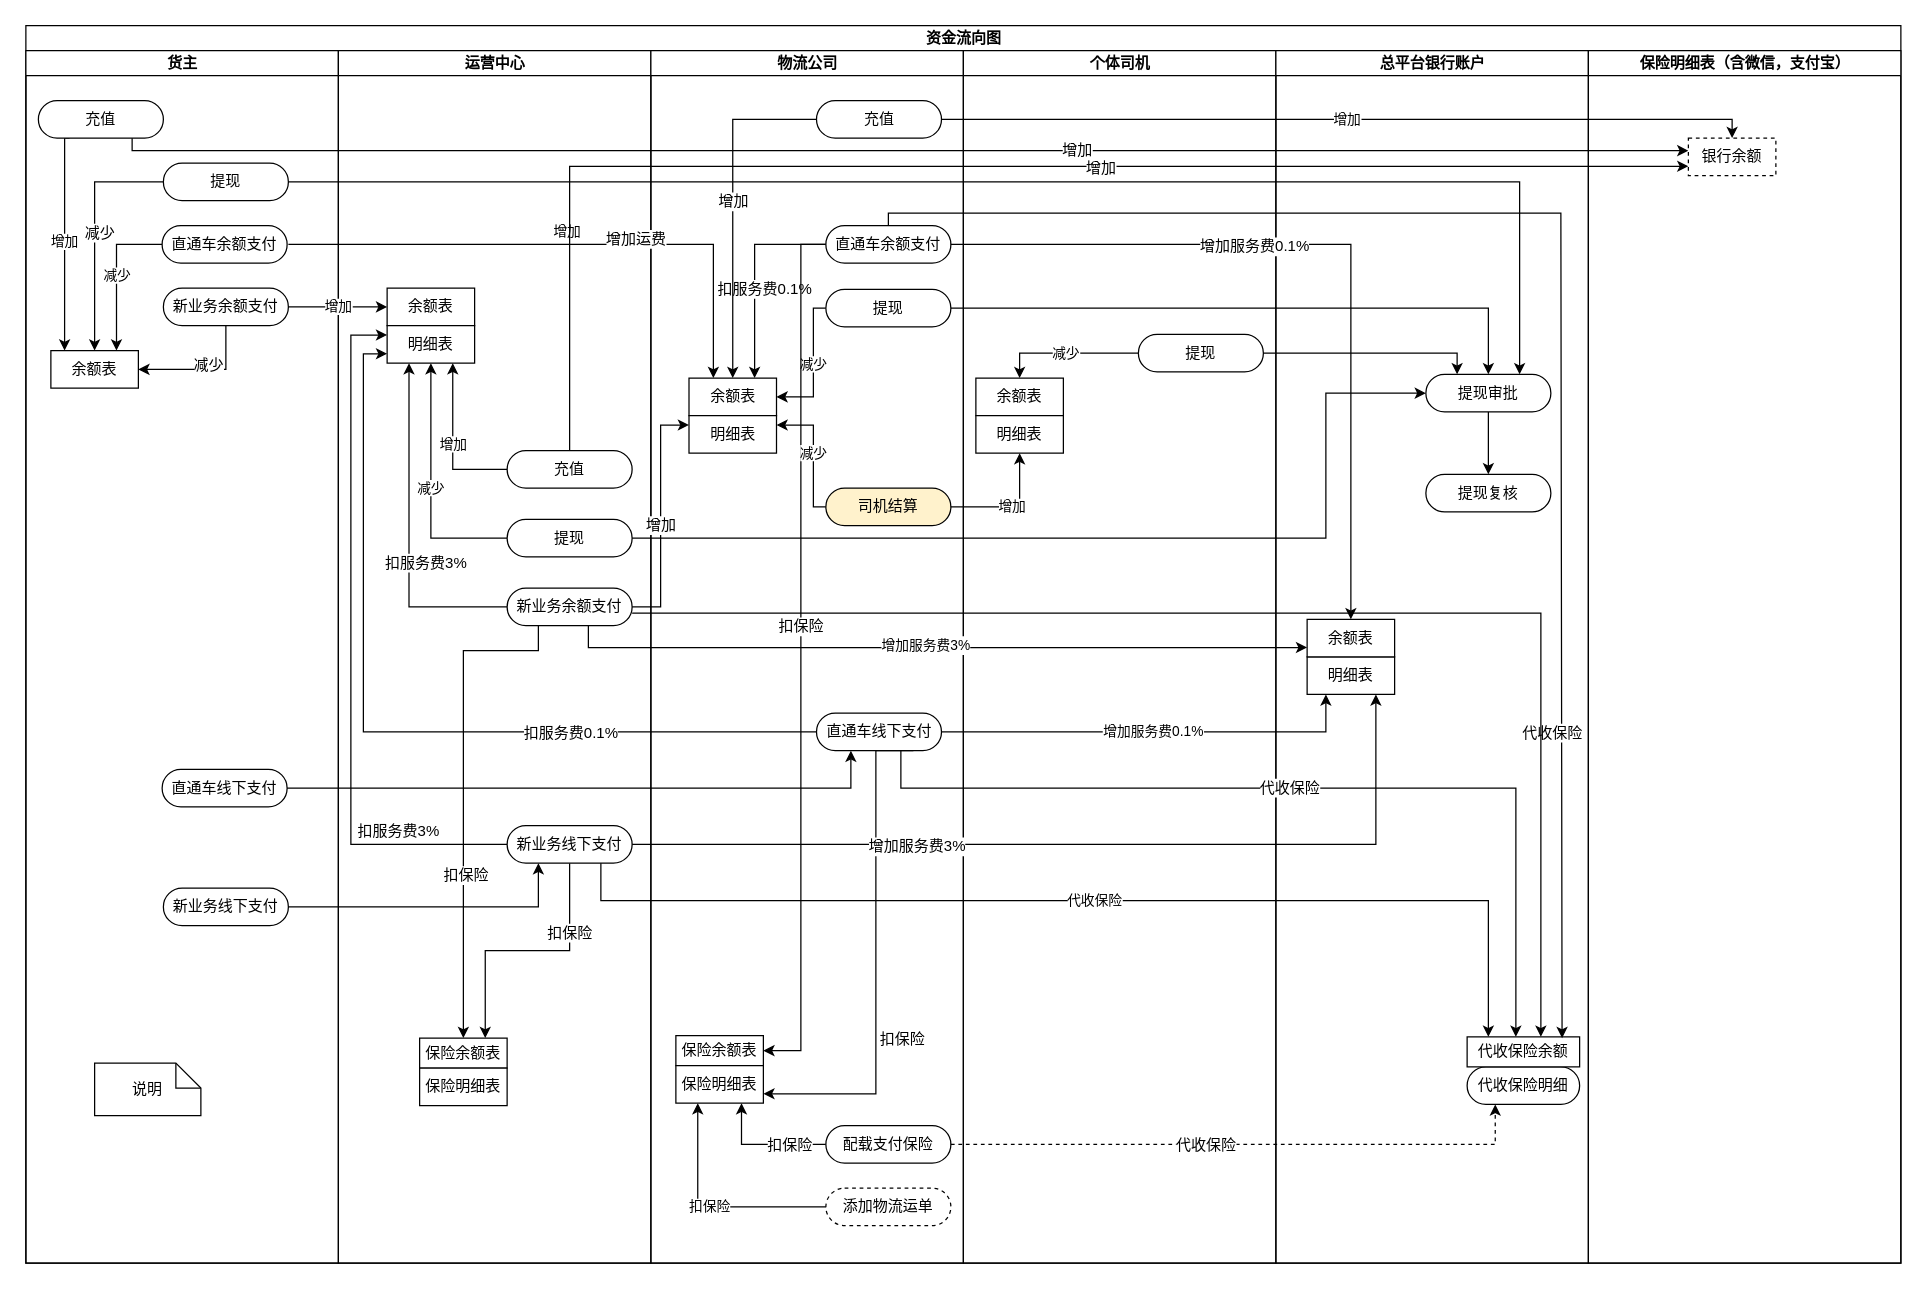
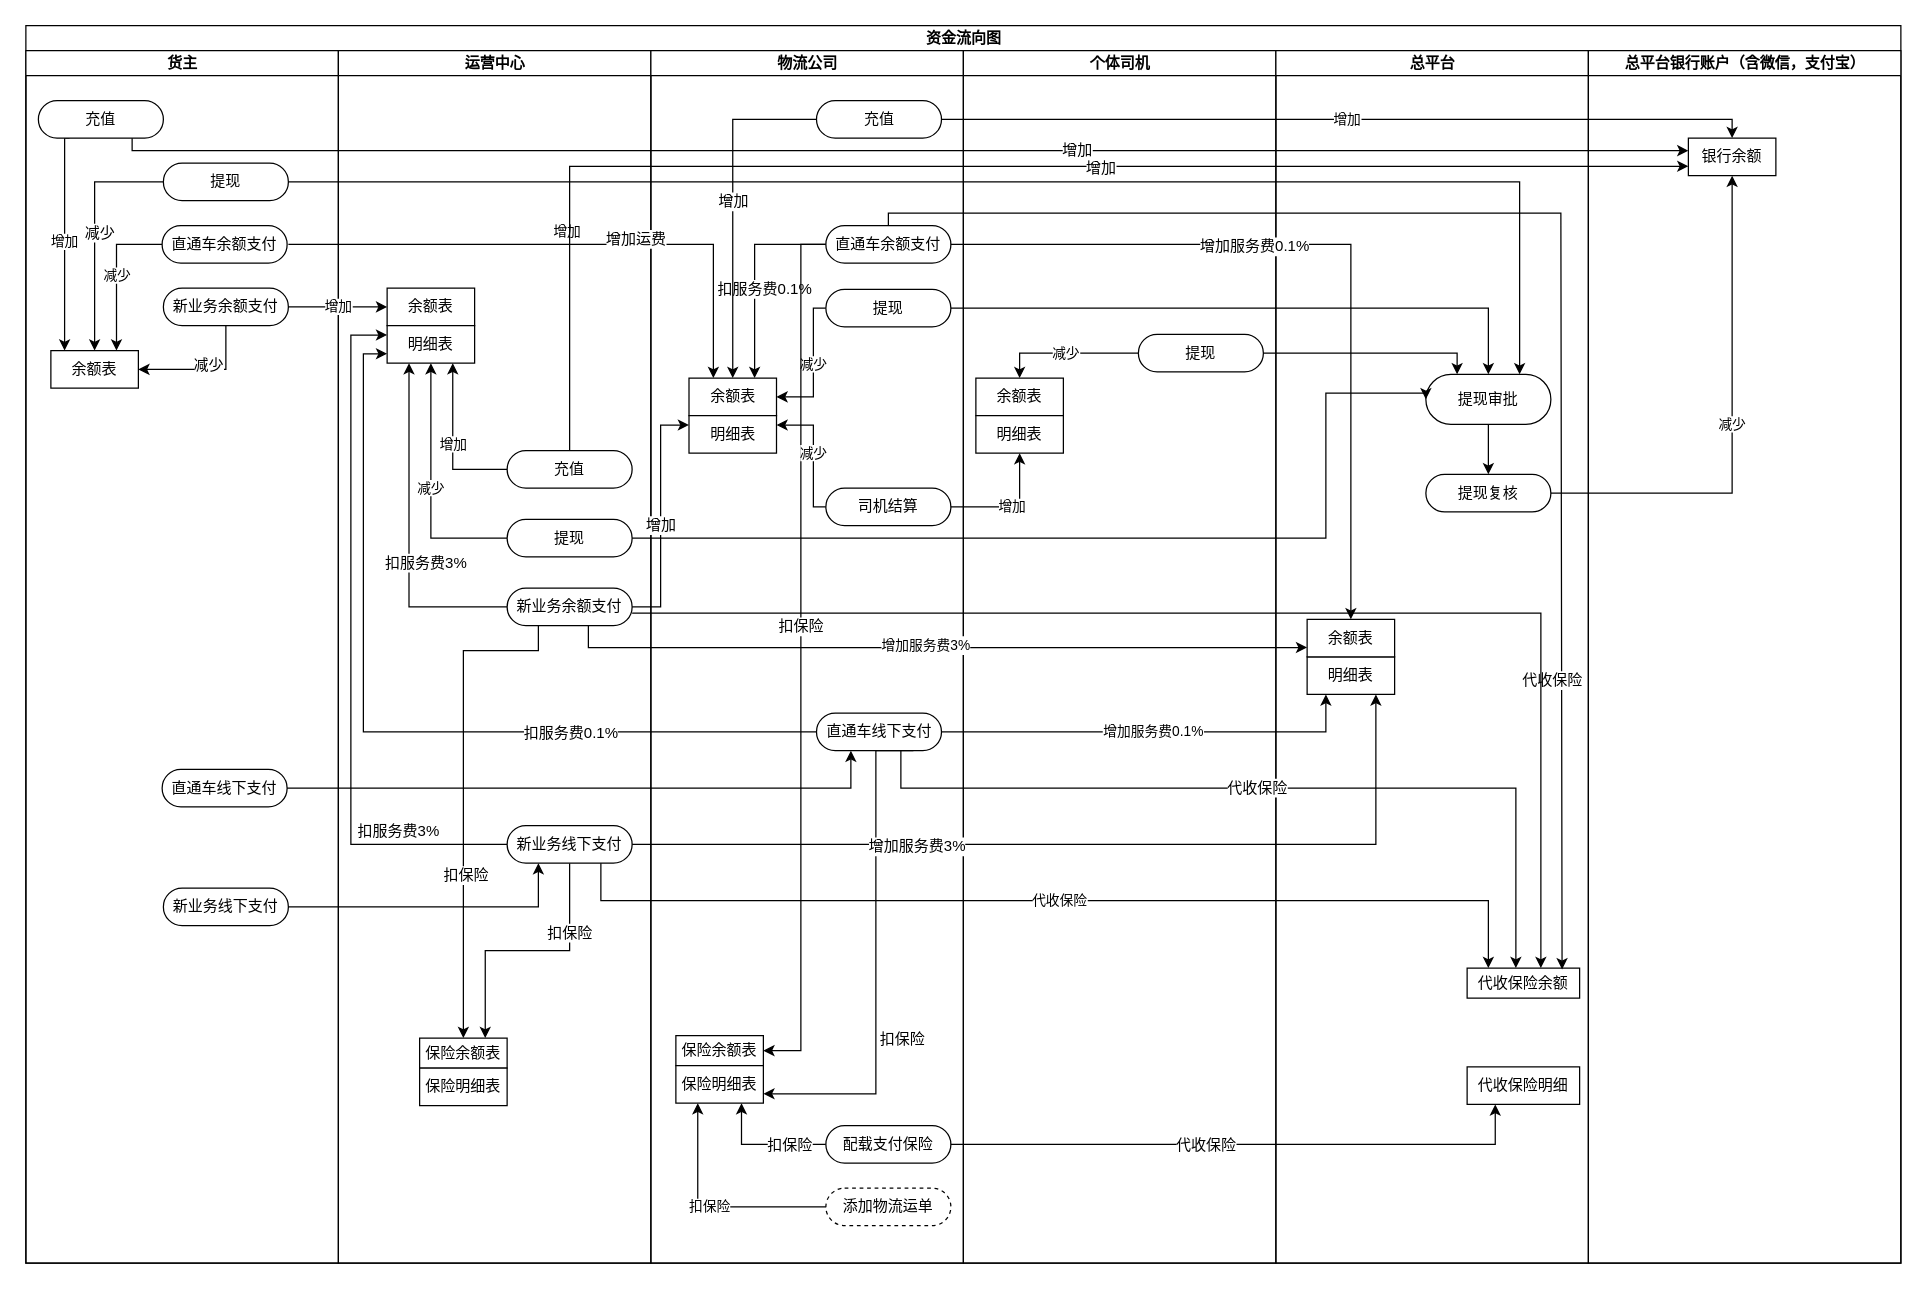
(1433, 63) -> (1433, 63)
(1745, 63) -> (1745, 63)
(1732, 157) -> (1732, 157)
(1488, 393) -> (1488, 399)
none -> (1732, 429)
(888, 507) -> (888, 507)
(1523, 1052) -> (1523, 983)
(1523, 1086) -> (1523, 1086)
(148, 1089) -> none
(1382, 1144) -> (1382, 1144)
